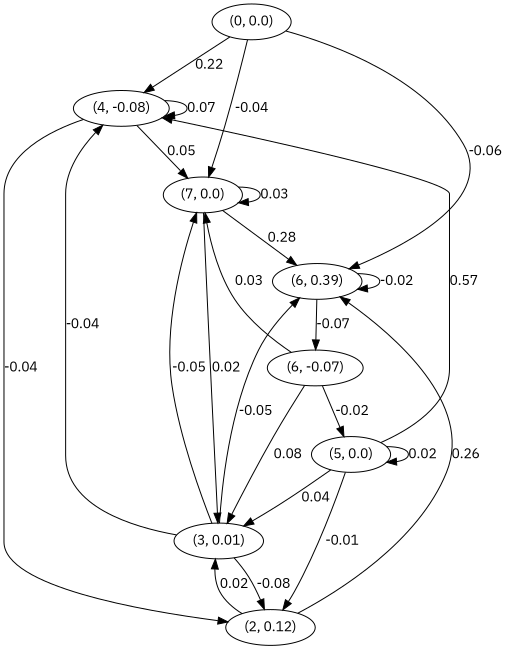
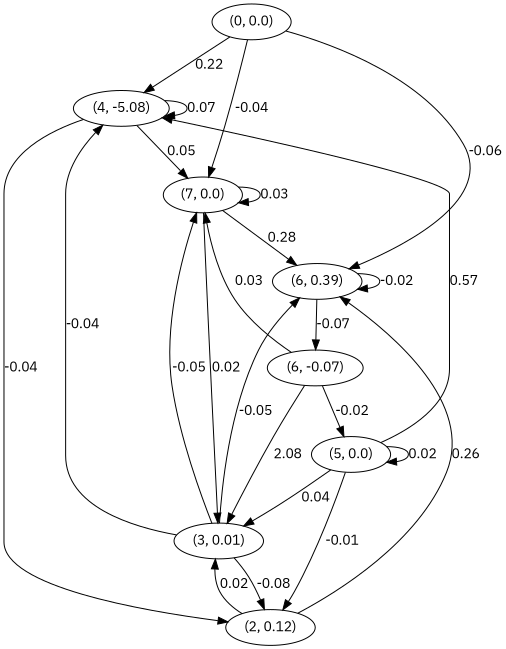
(121, 108) -> (121, 108)
(288, 454) -> (288, 454)
